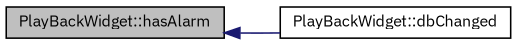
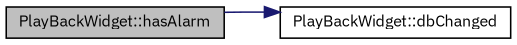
(260, 33) -> (244, 12)
